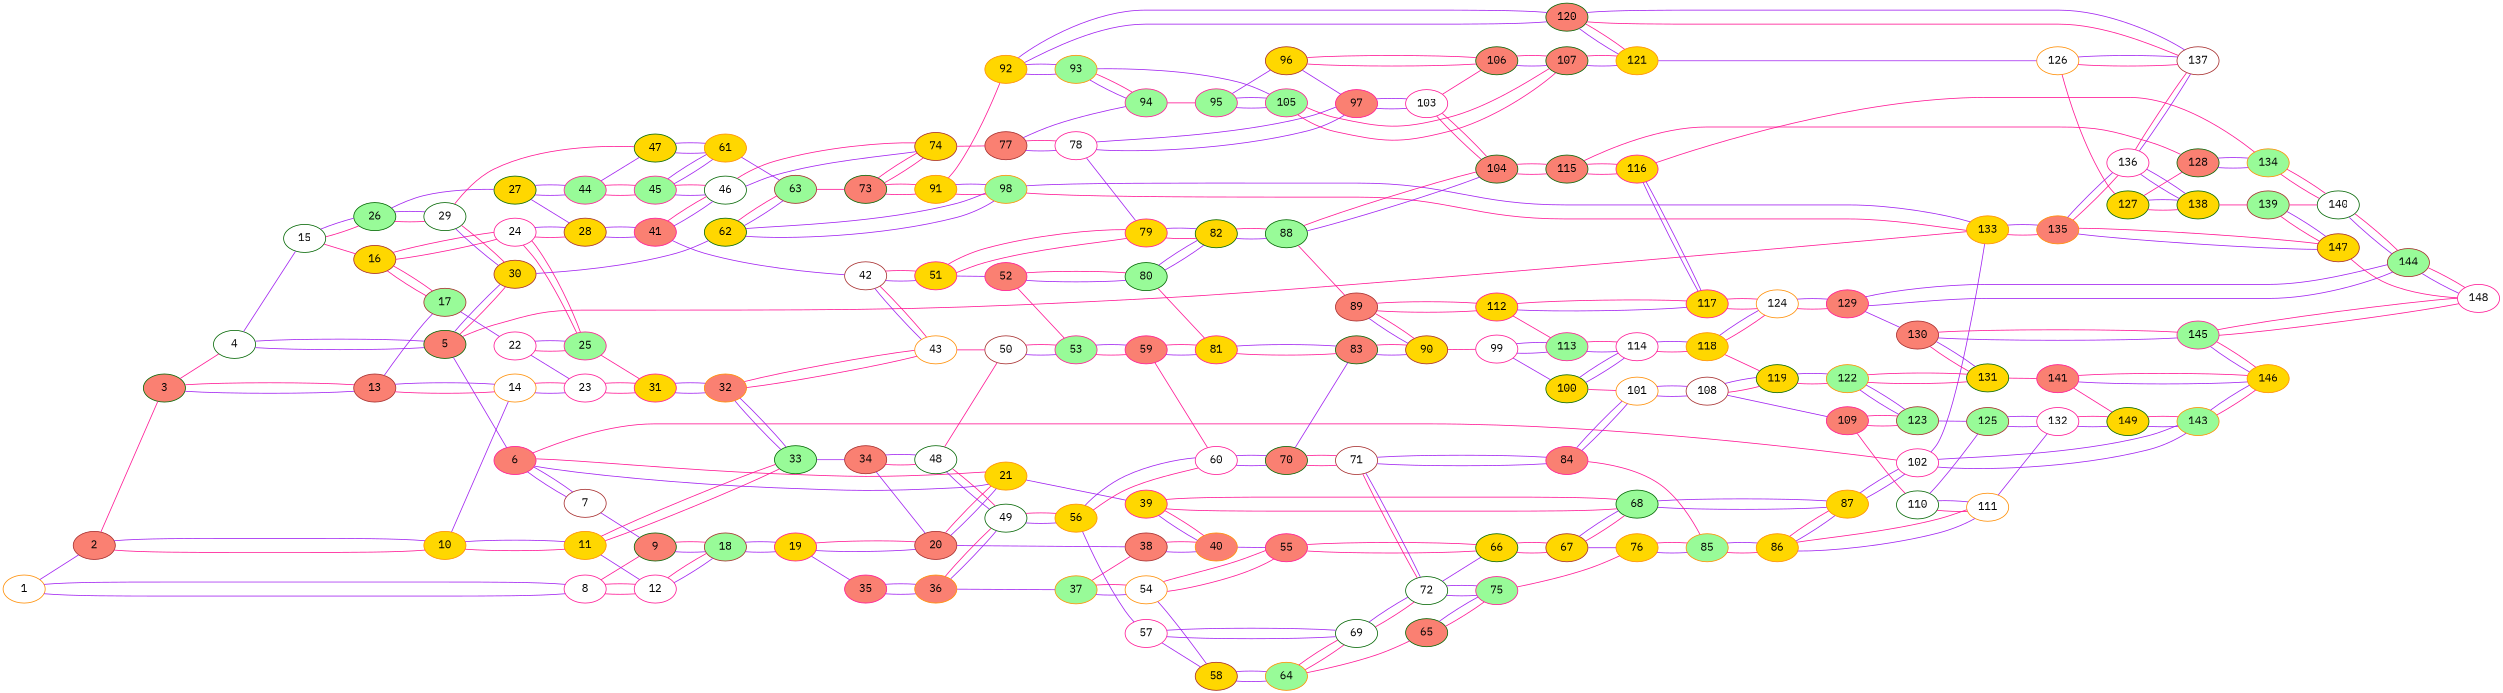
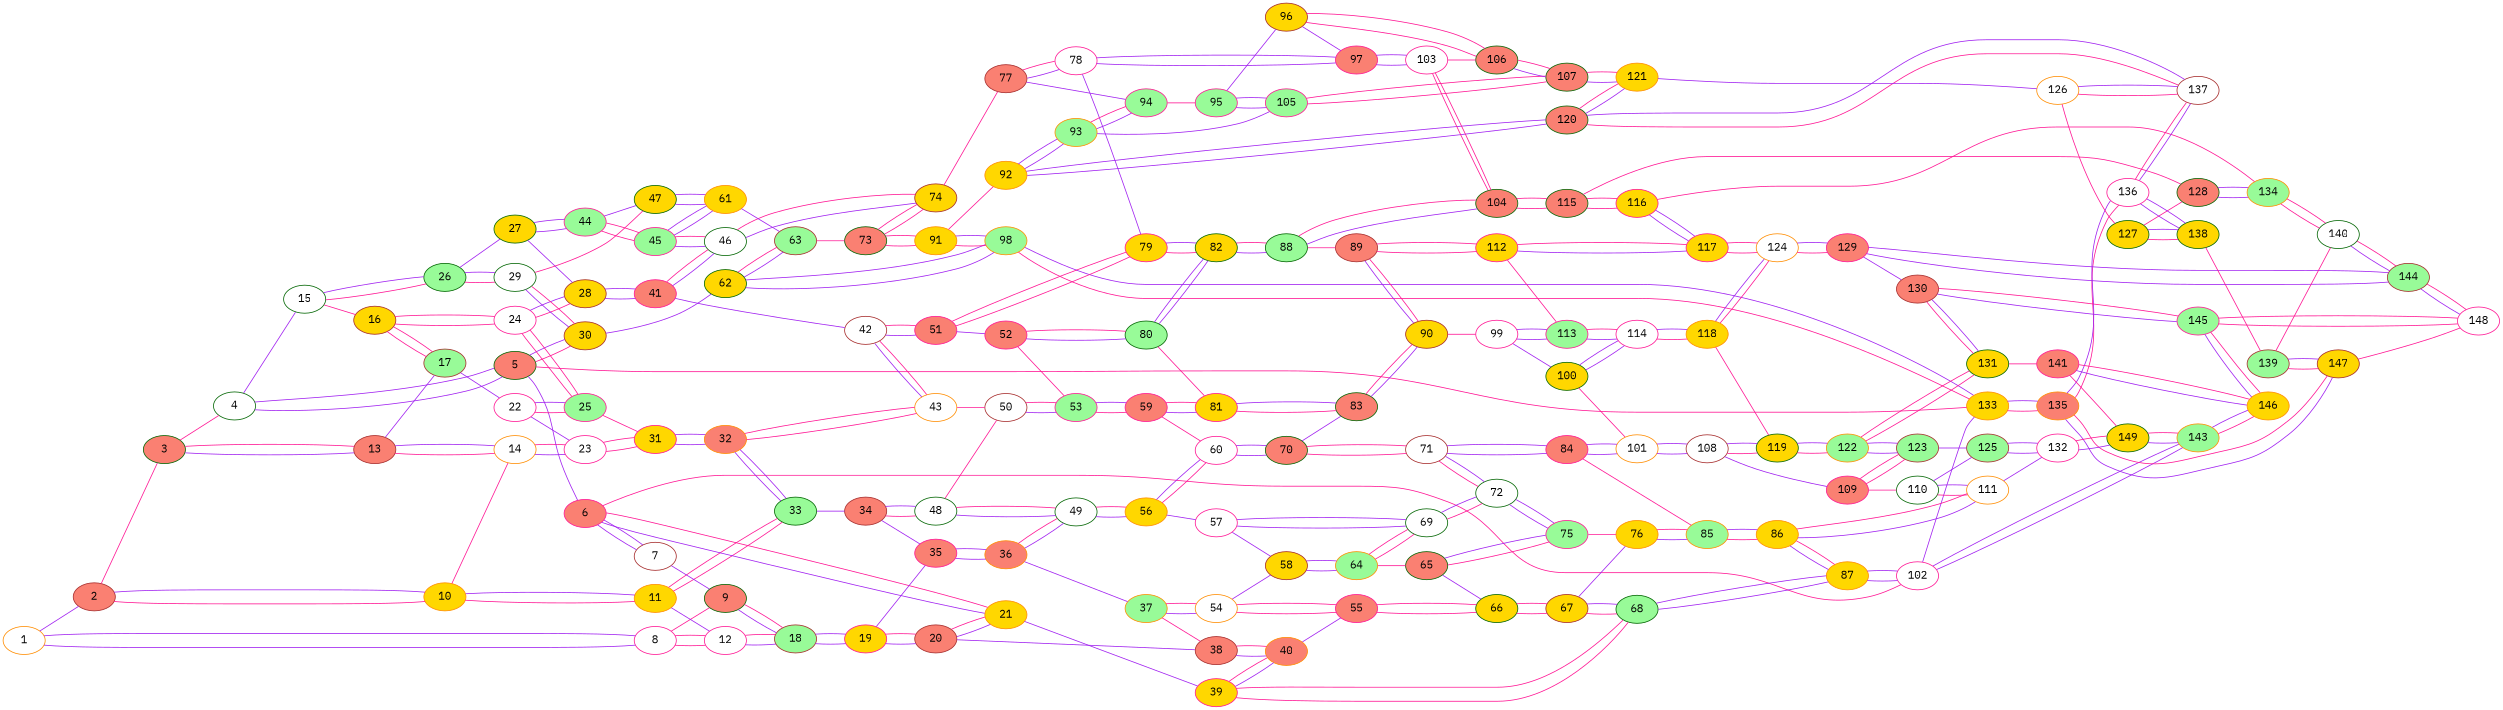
(936, 276) -> (936, 330)
(480, 467) -> (480, 523)
(901, 503) -> (901, 532)
(1462, 569) -> (1462, 587)
